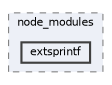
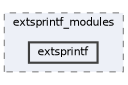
(56, 23) -> (64, 23)
